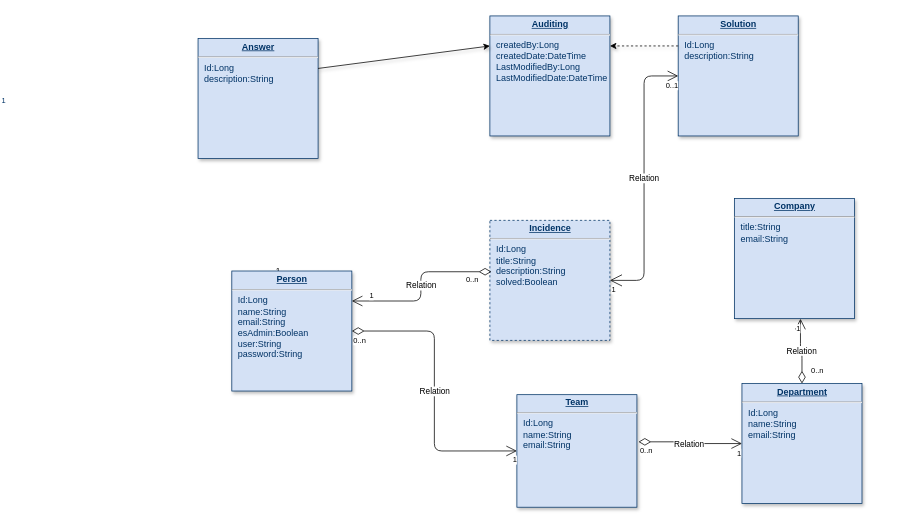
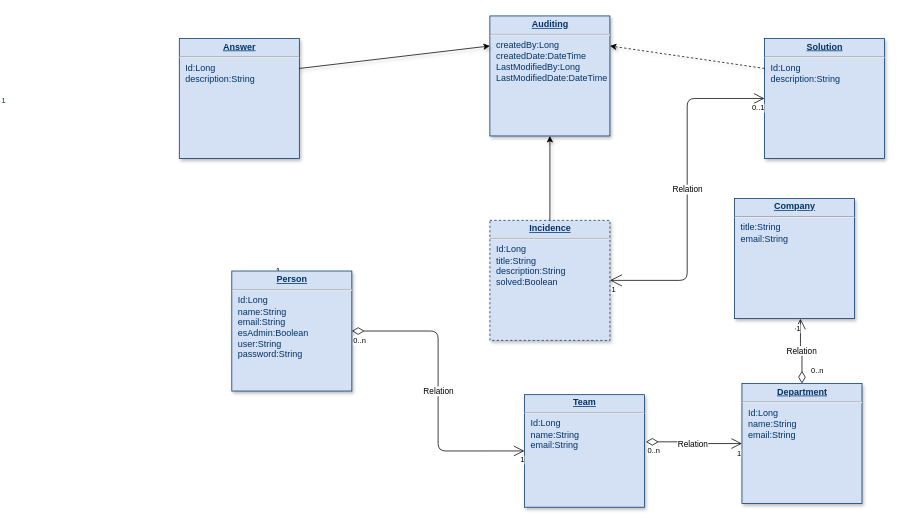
(738, 76) -> (824, 98)
(258, 98) -> (239, 98)
none -> (550, 144)
(436, 271) -> none
(577, 451) -> (584, 451)
